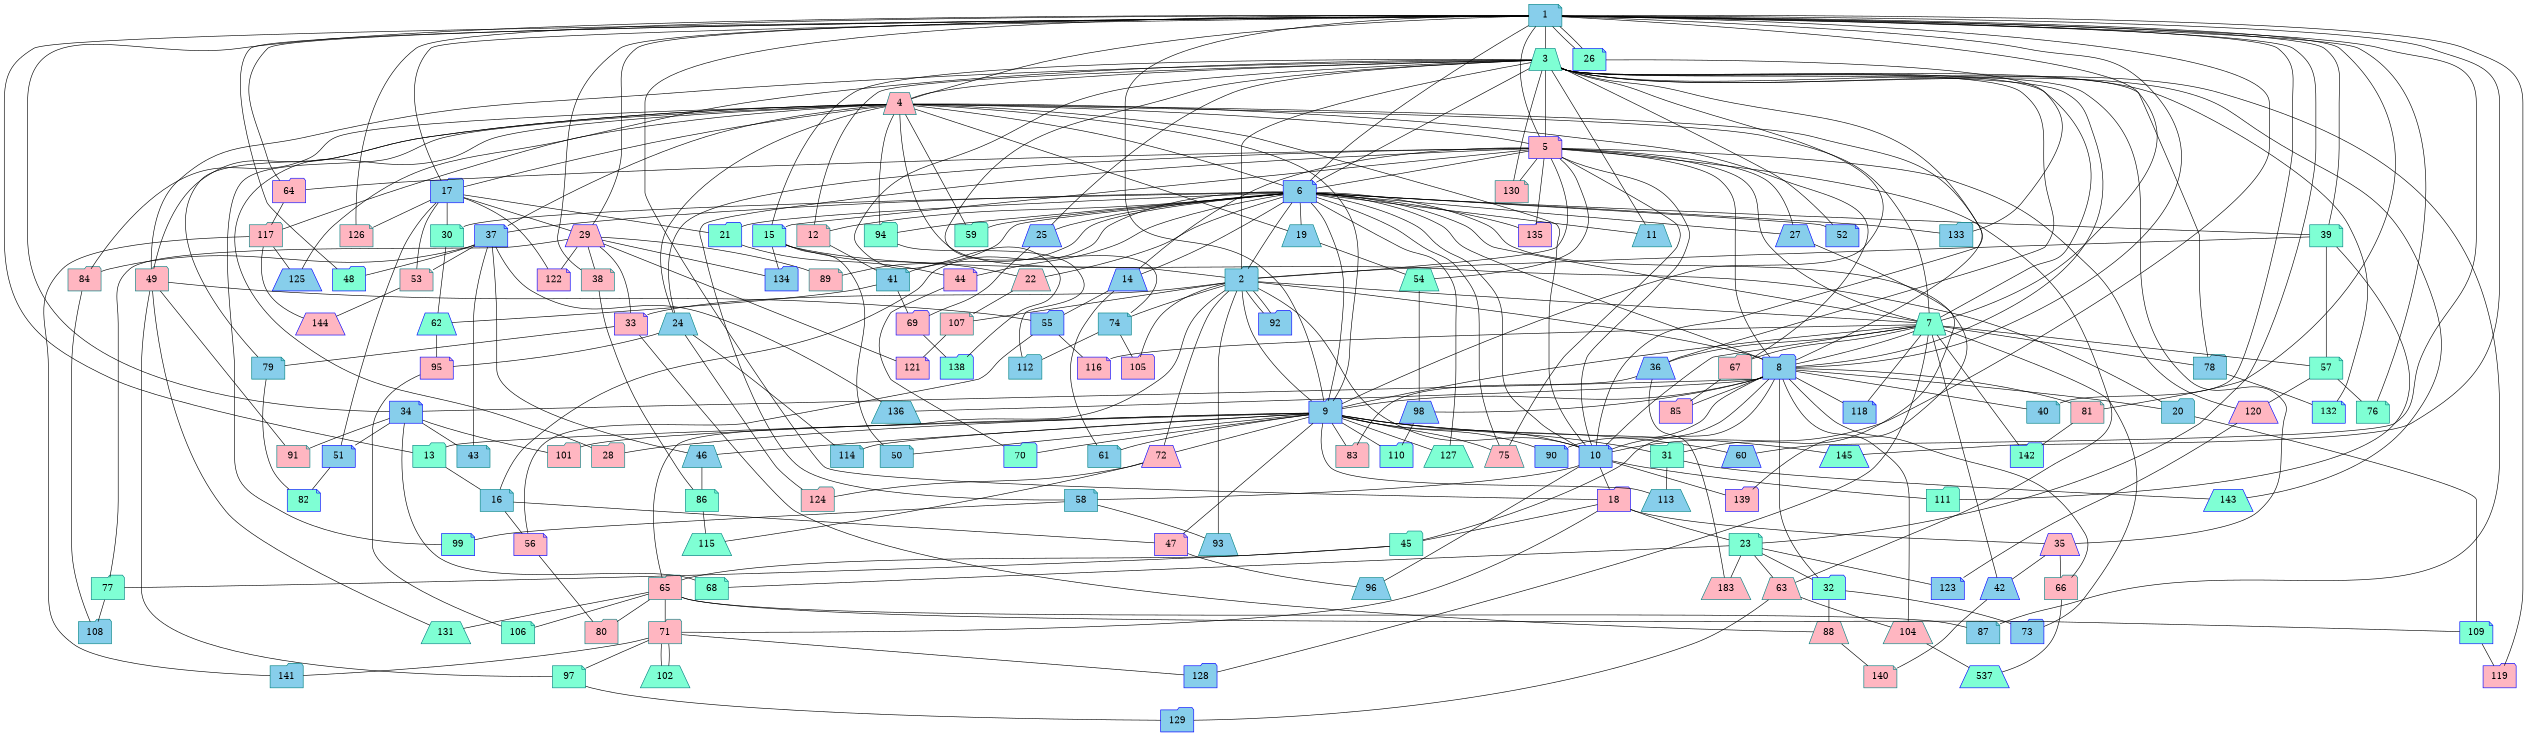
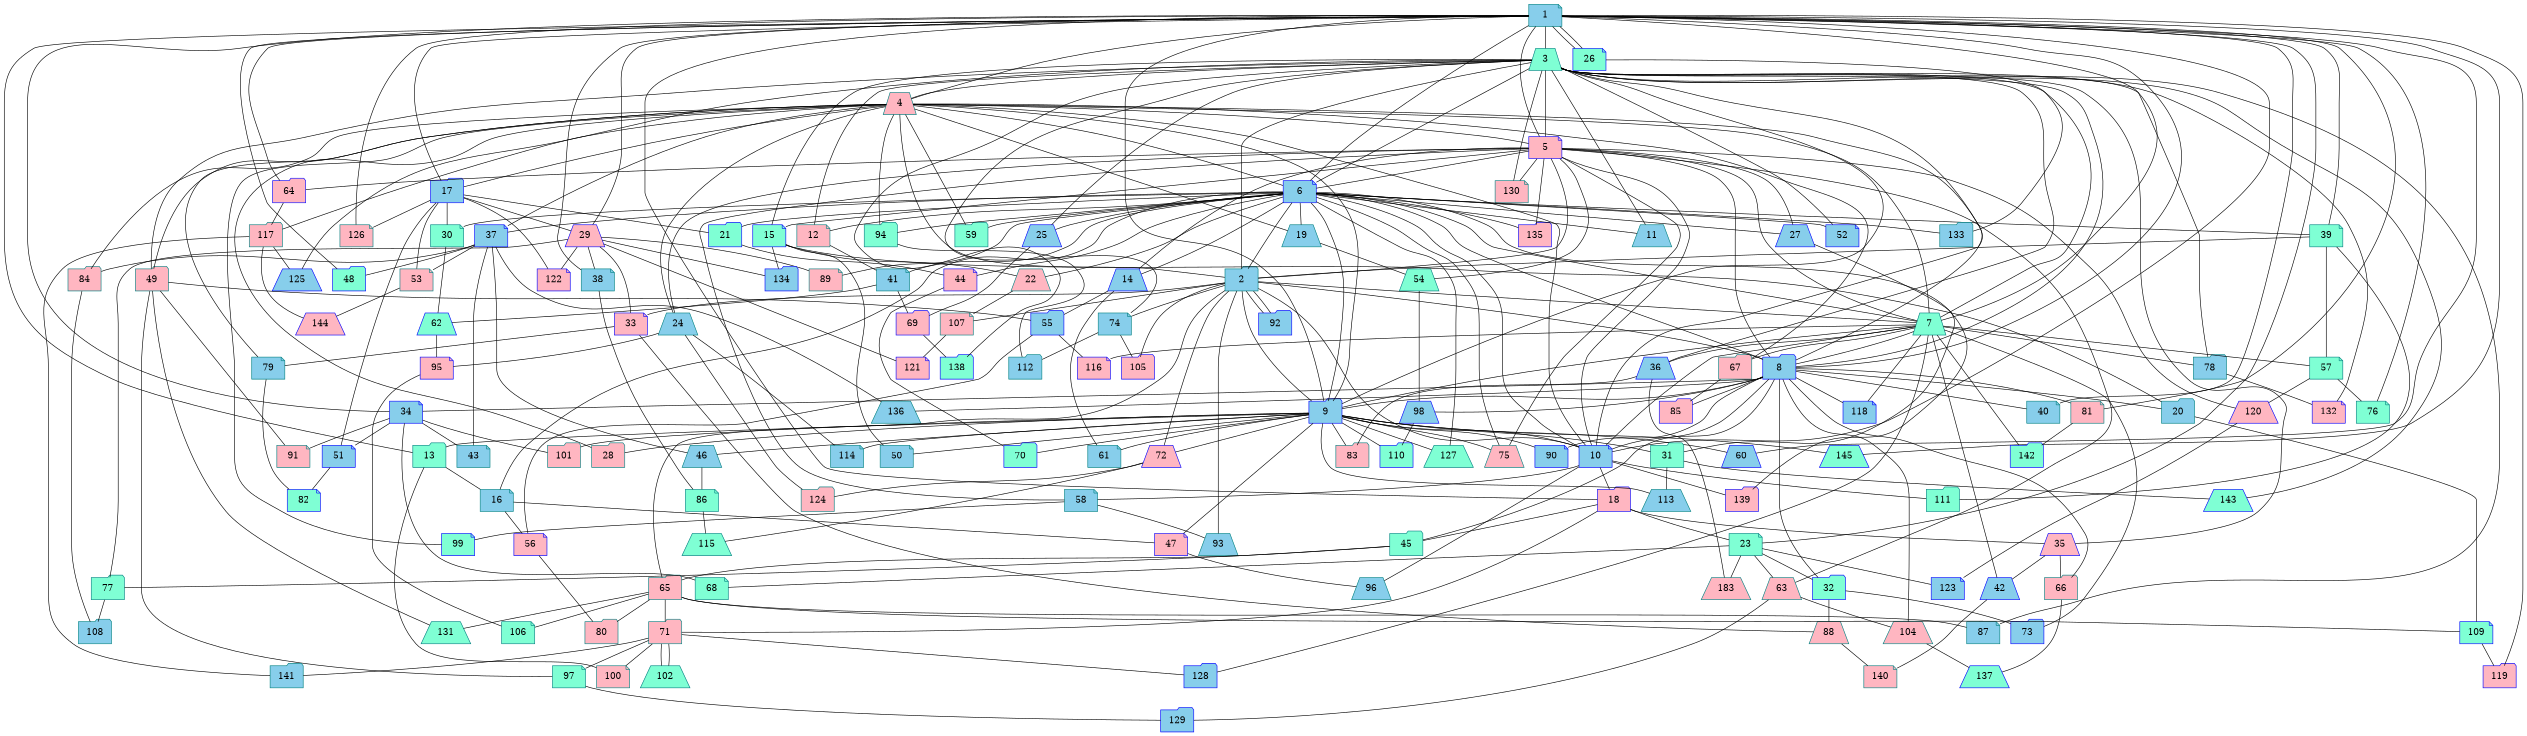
(598, 280) -> (598, 280)
(2329, 412) -> (2329, 412)
none -> (613, 677)
(1985, 677) -> (1985, 677)
